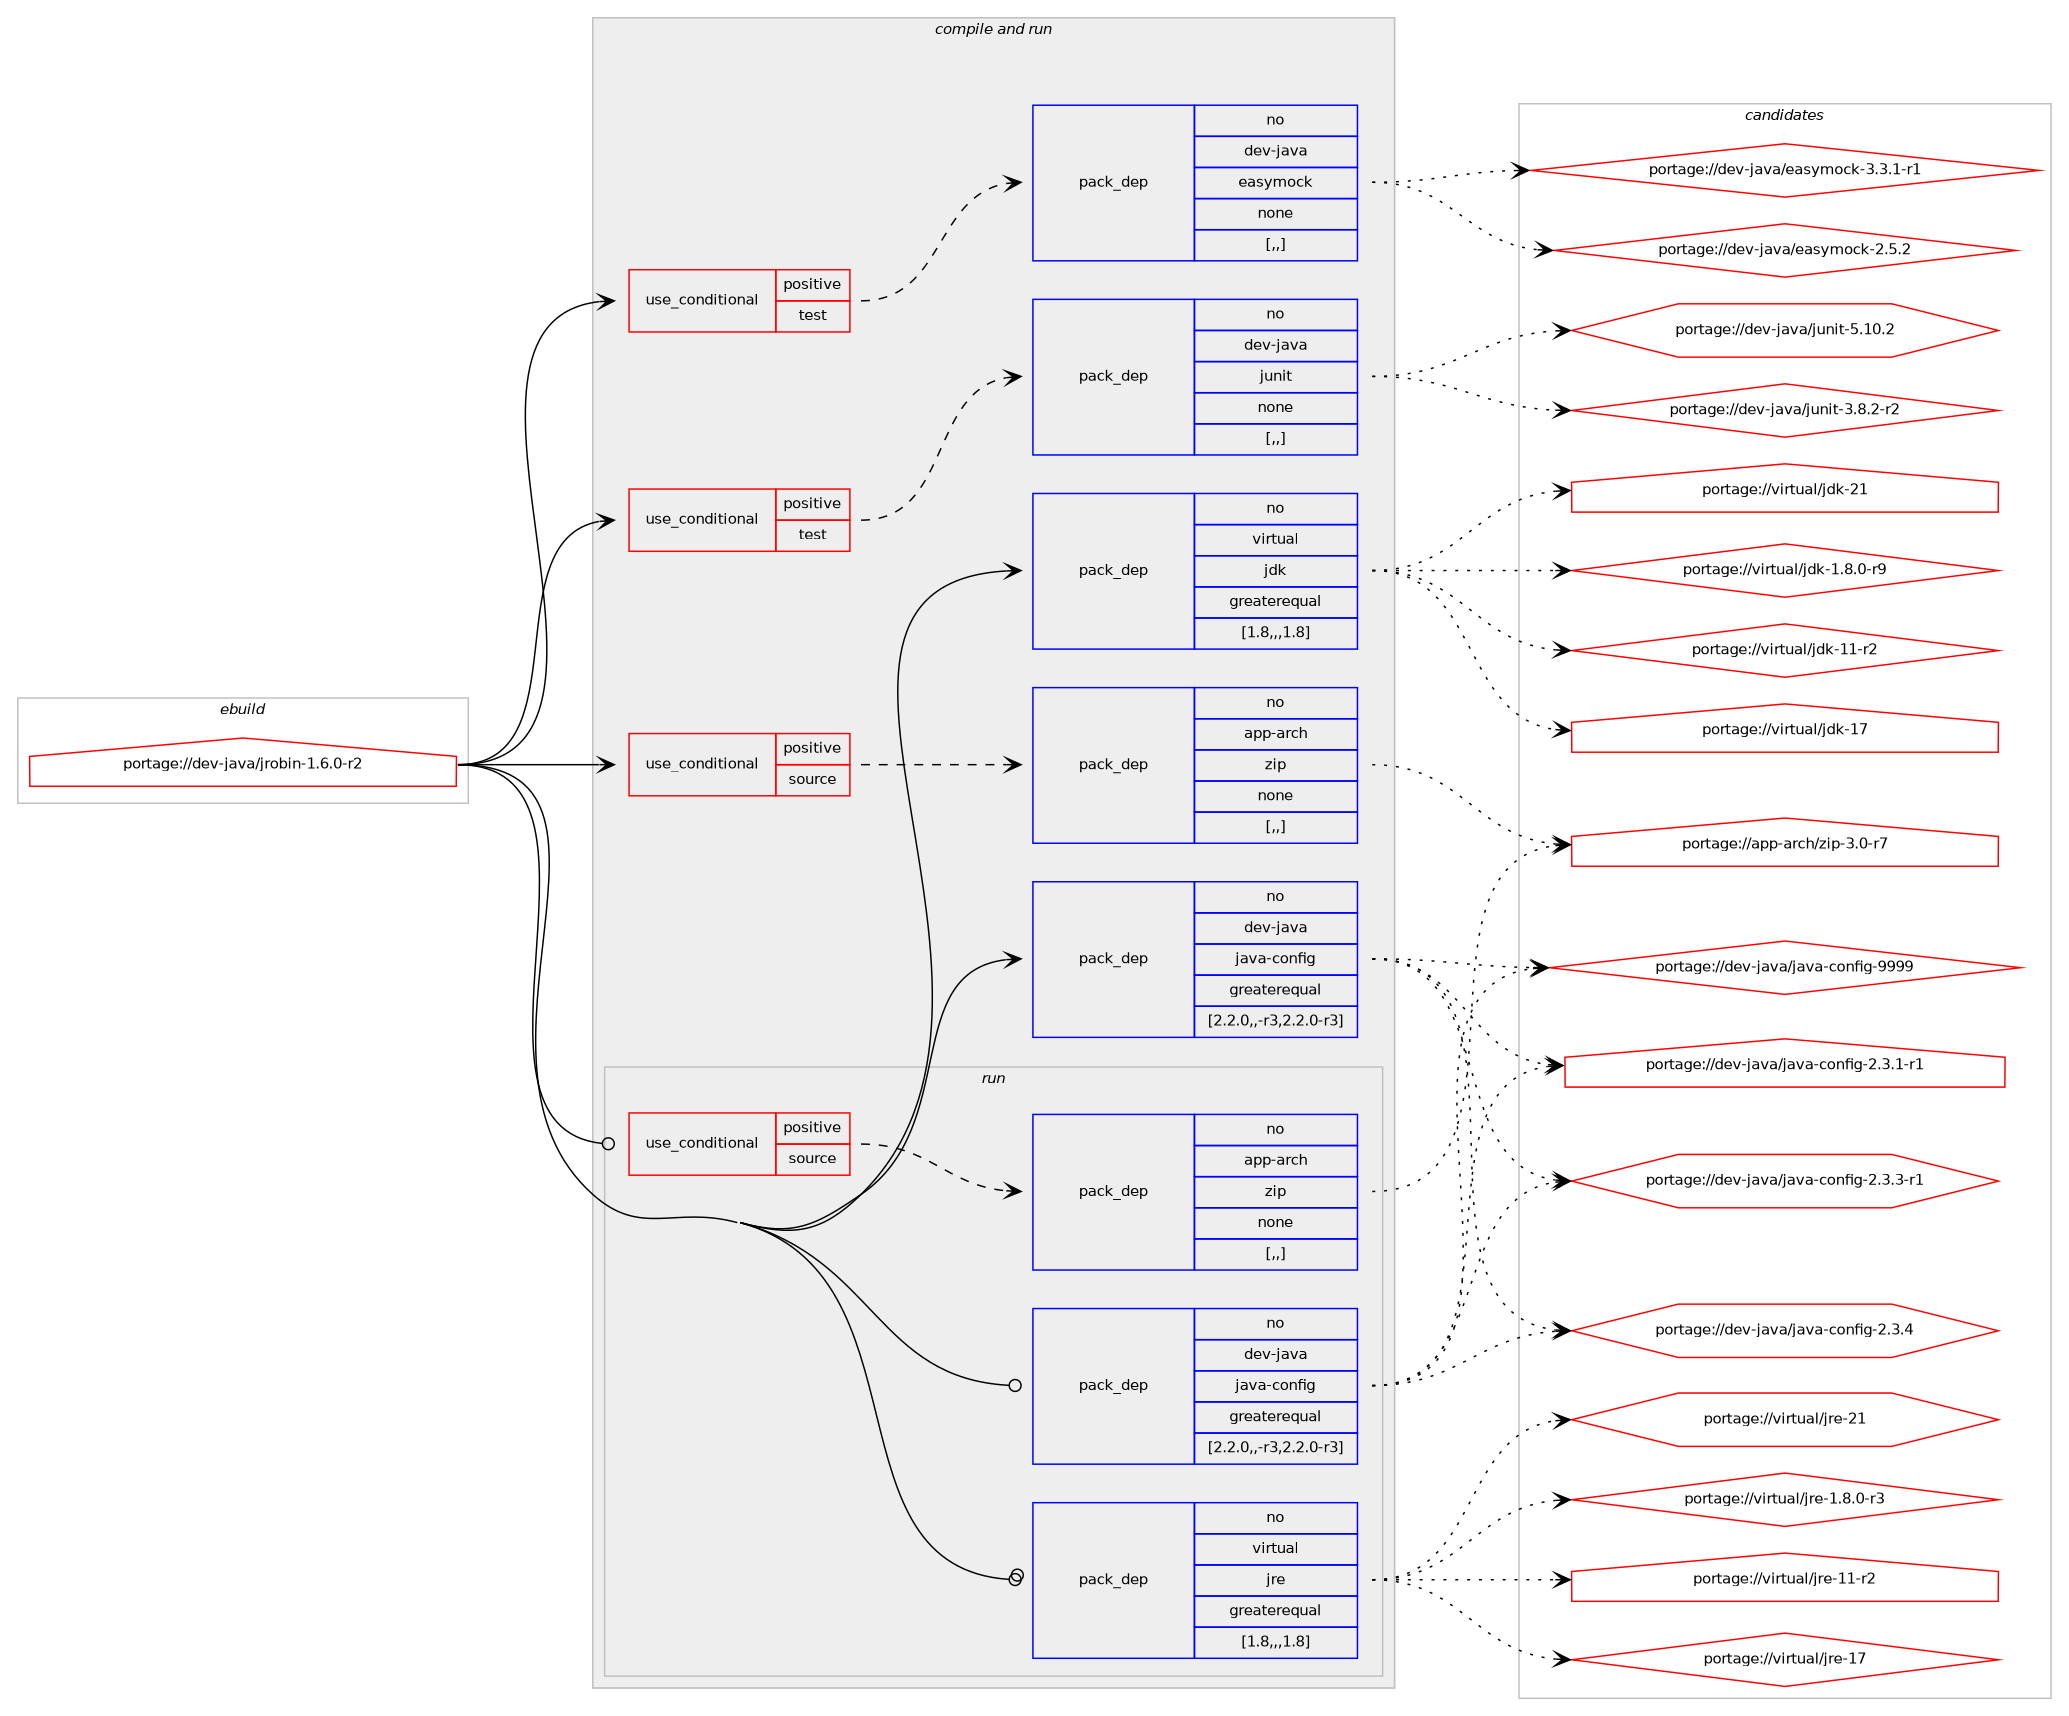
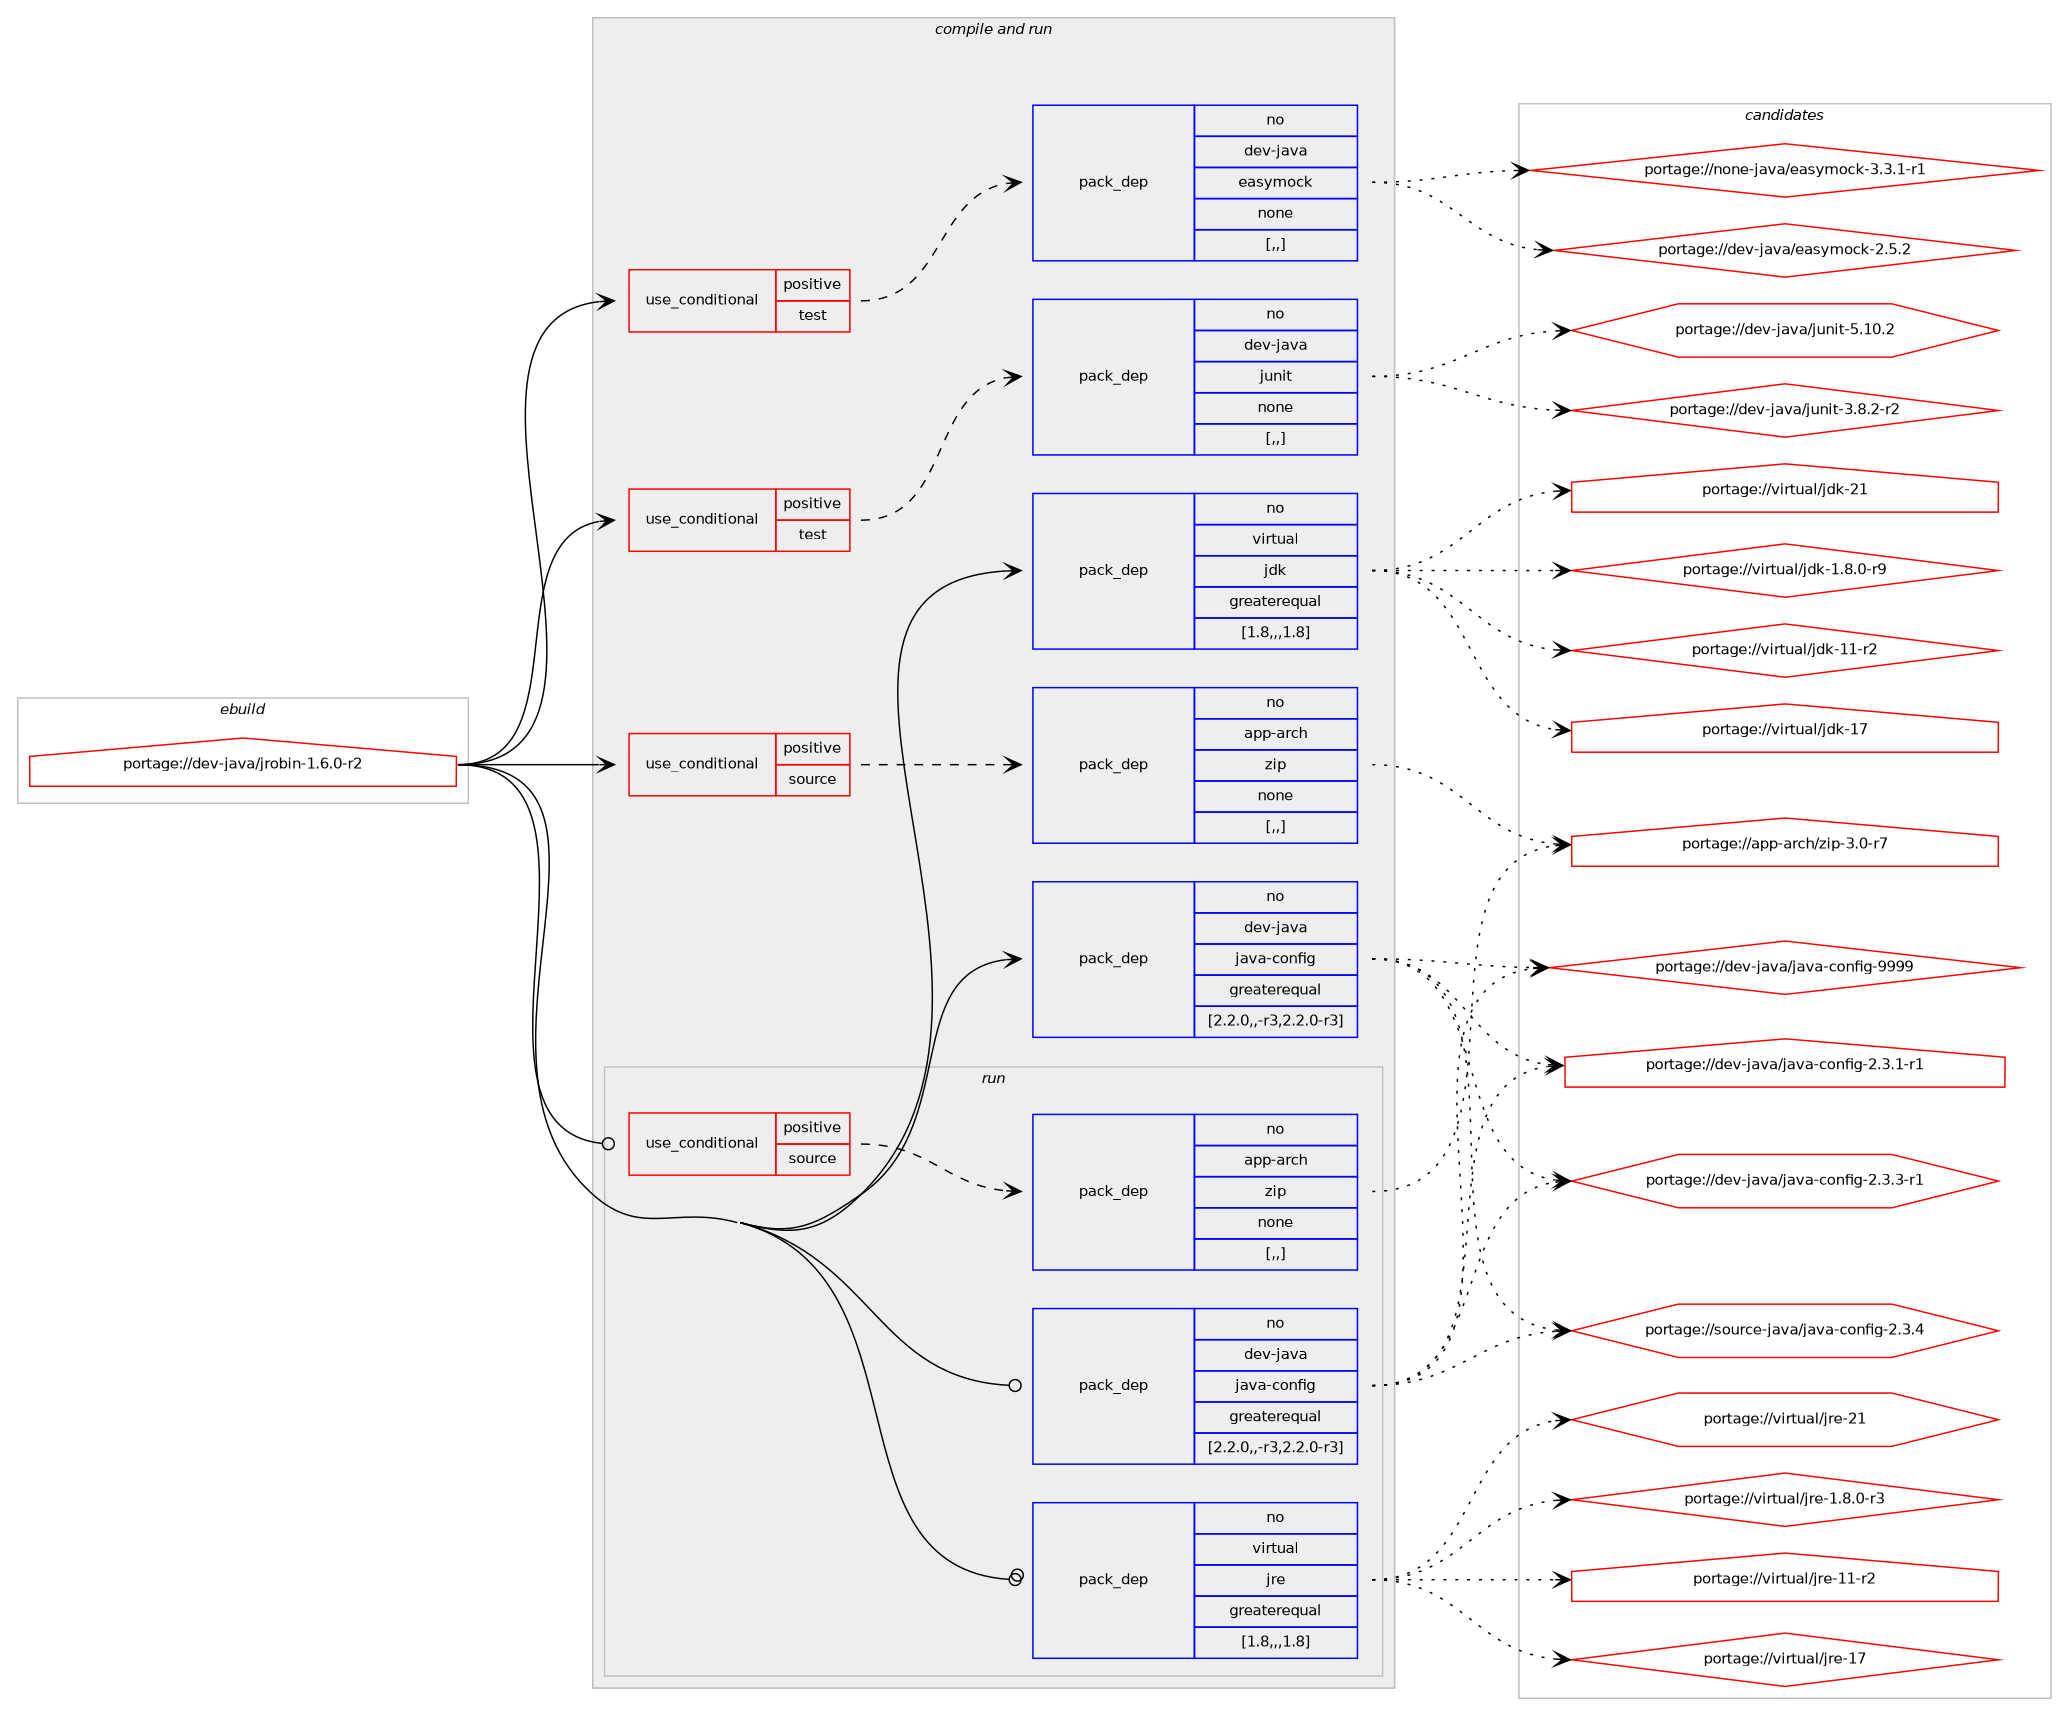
(1785, 170) -> (1785, 170)
(1785, 1331) -> (1785, 1331)
